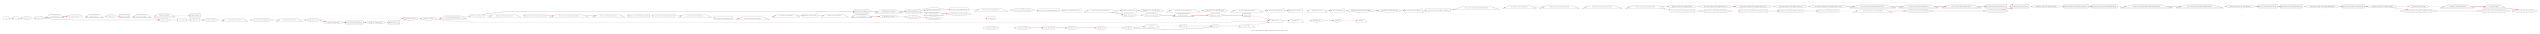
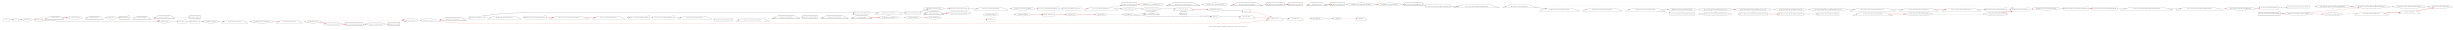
(2340, 7) -> (2351, 7)
